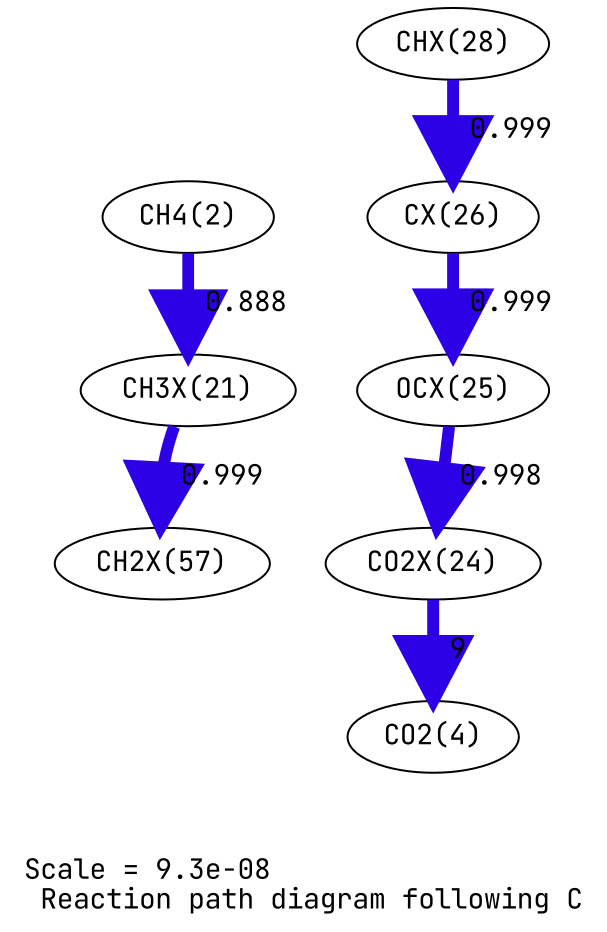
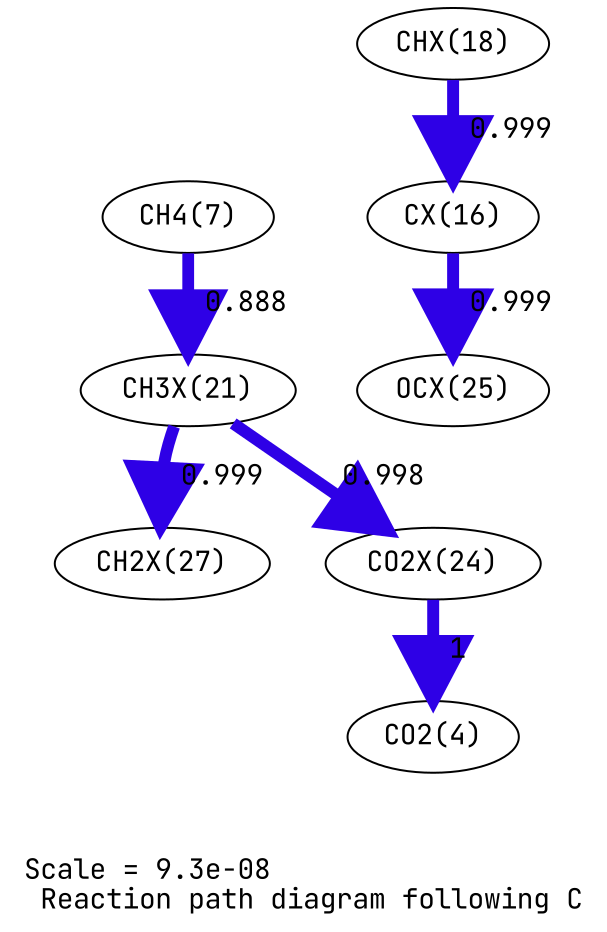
(453, 44) -> (453, 44)
(188, 217) -> (188, 217)
(453, 217) -> (453, 217)
(447, 447) -> (286, 460)
(162, 564) -> (162, 564)
(450, 650) -> (450, 650)
